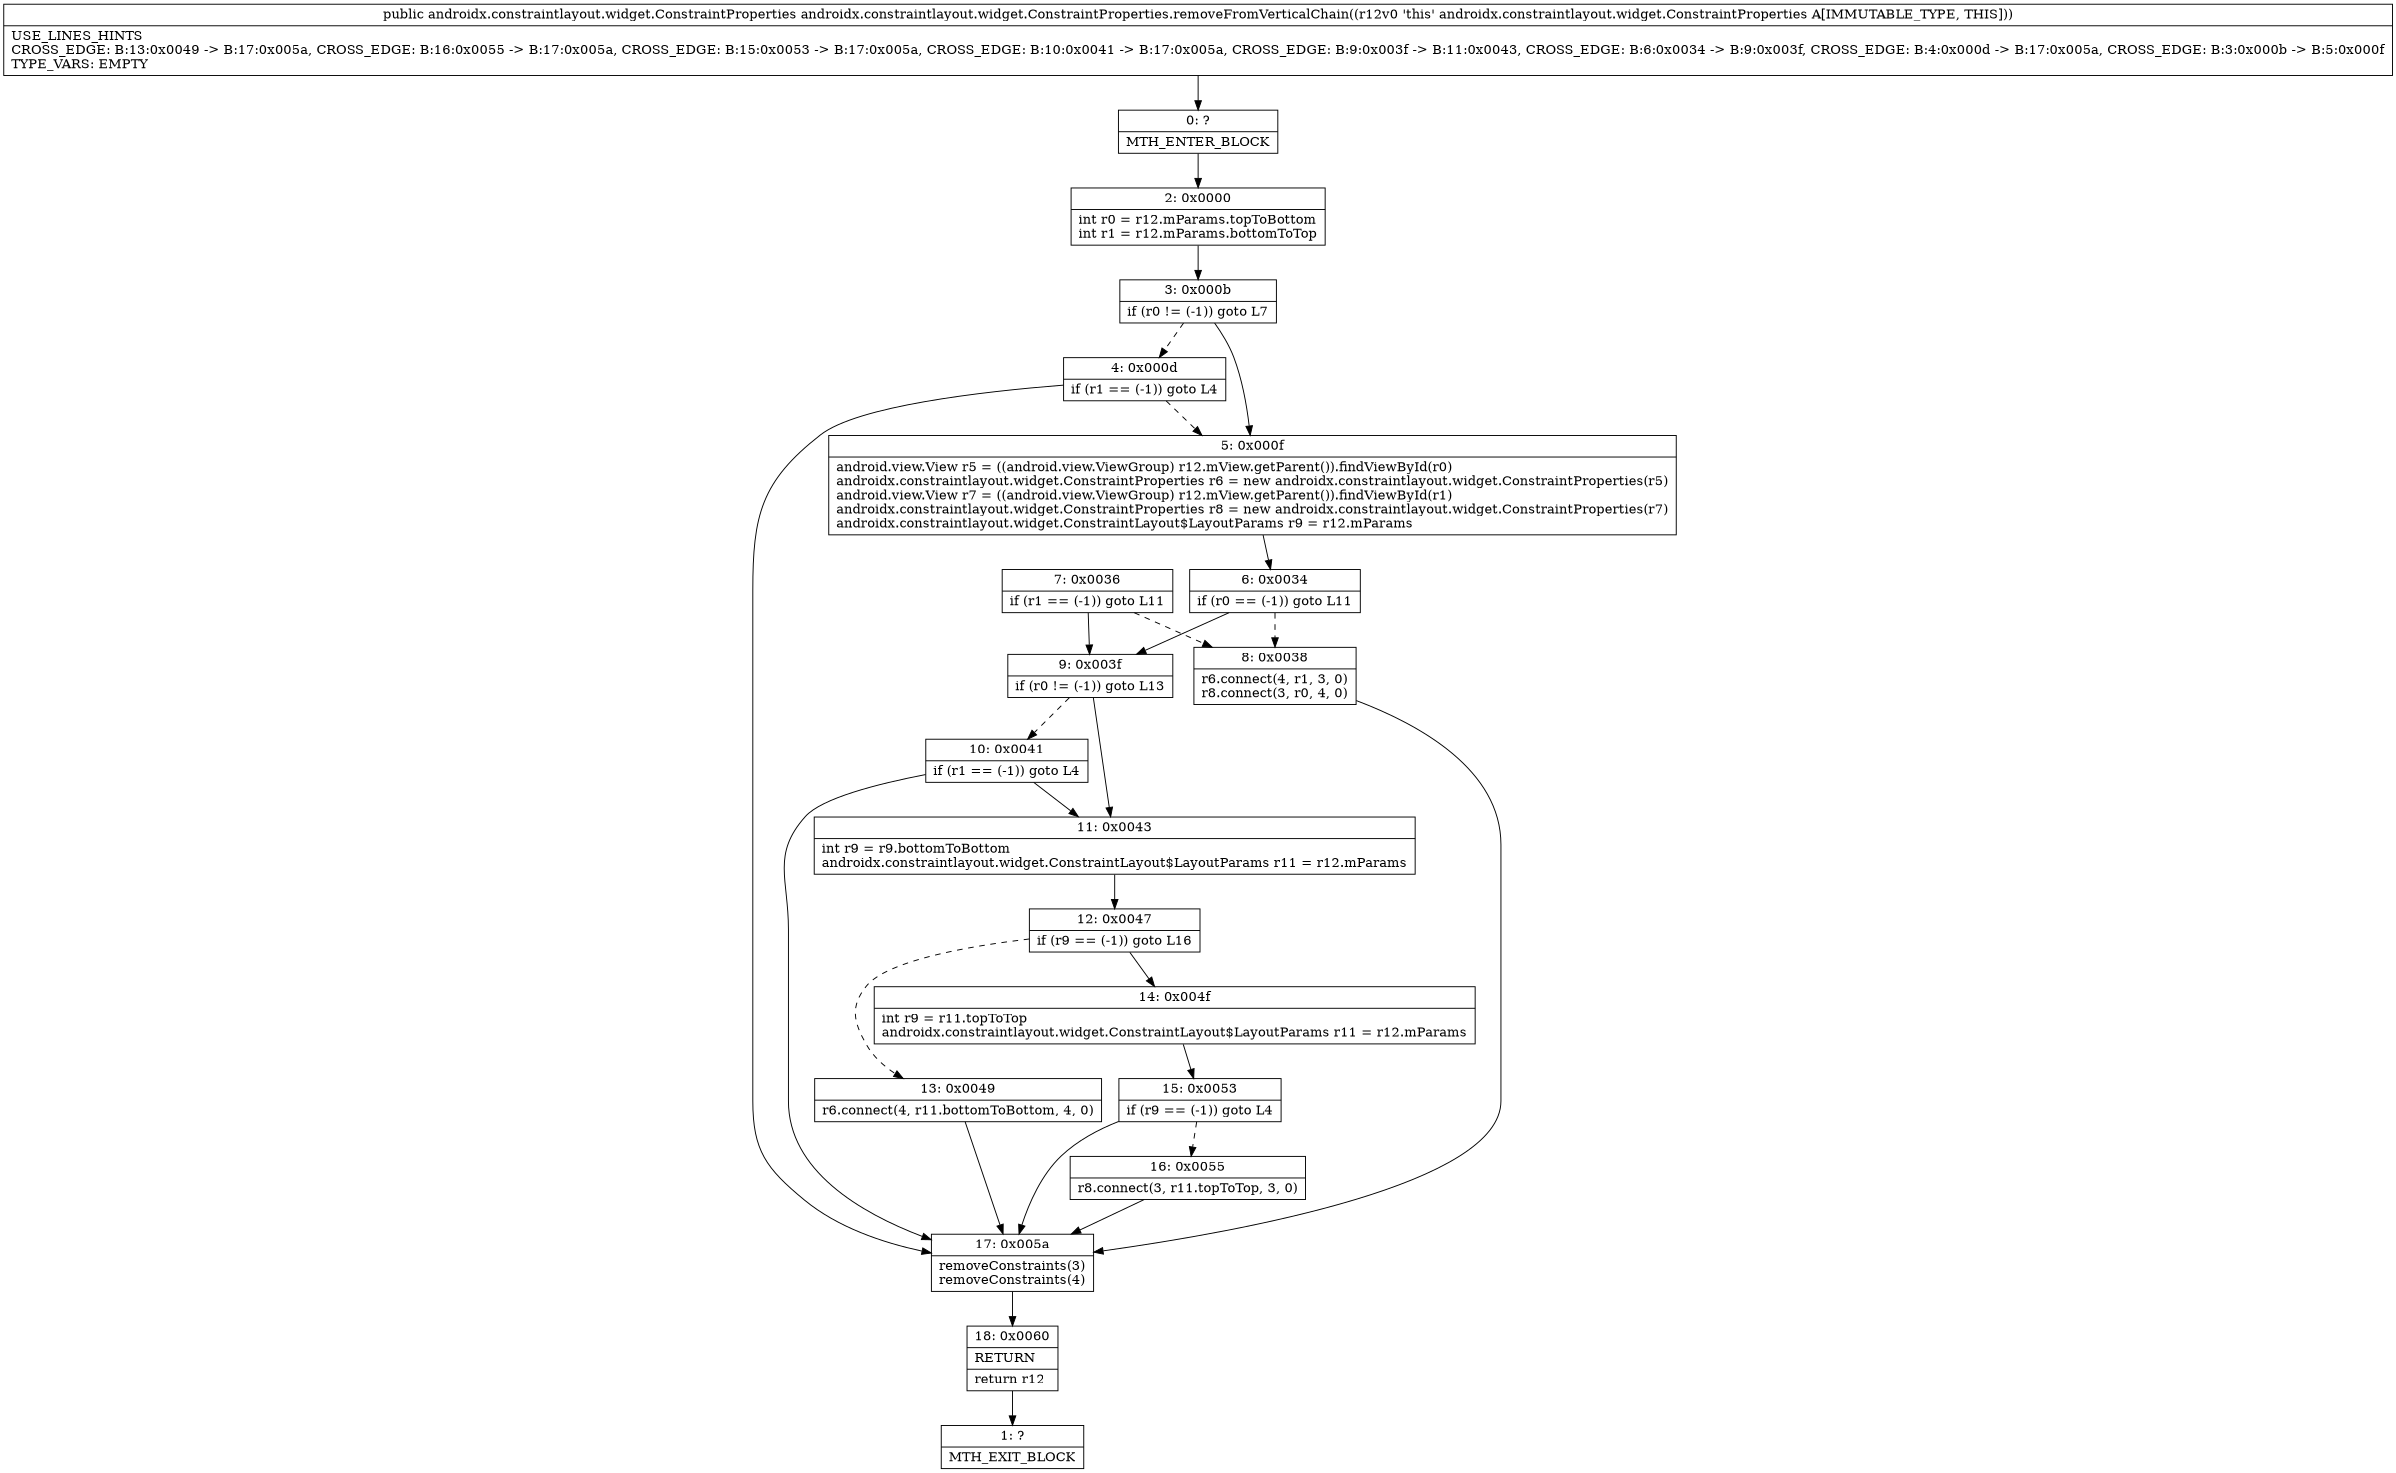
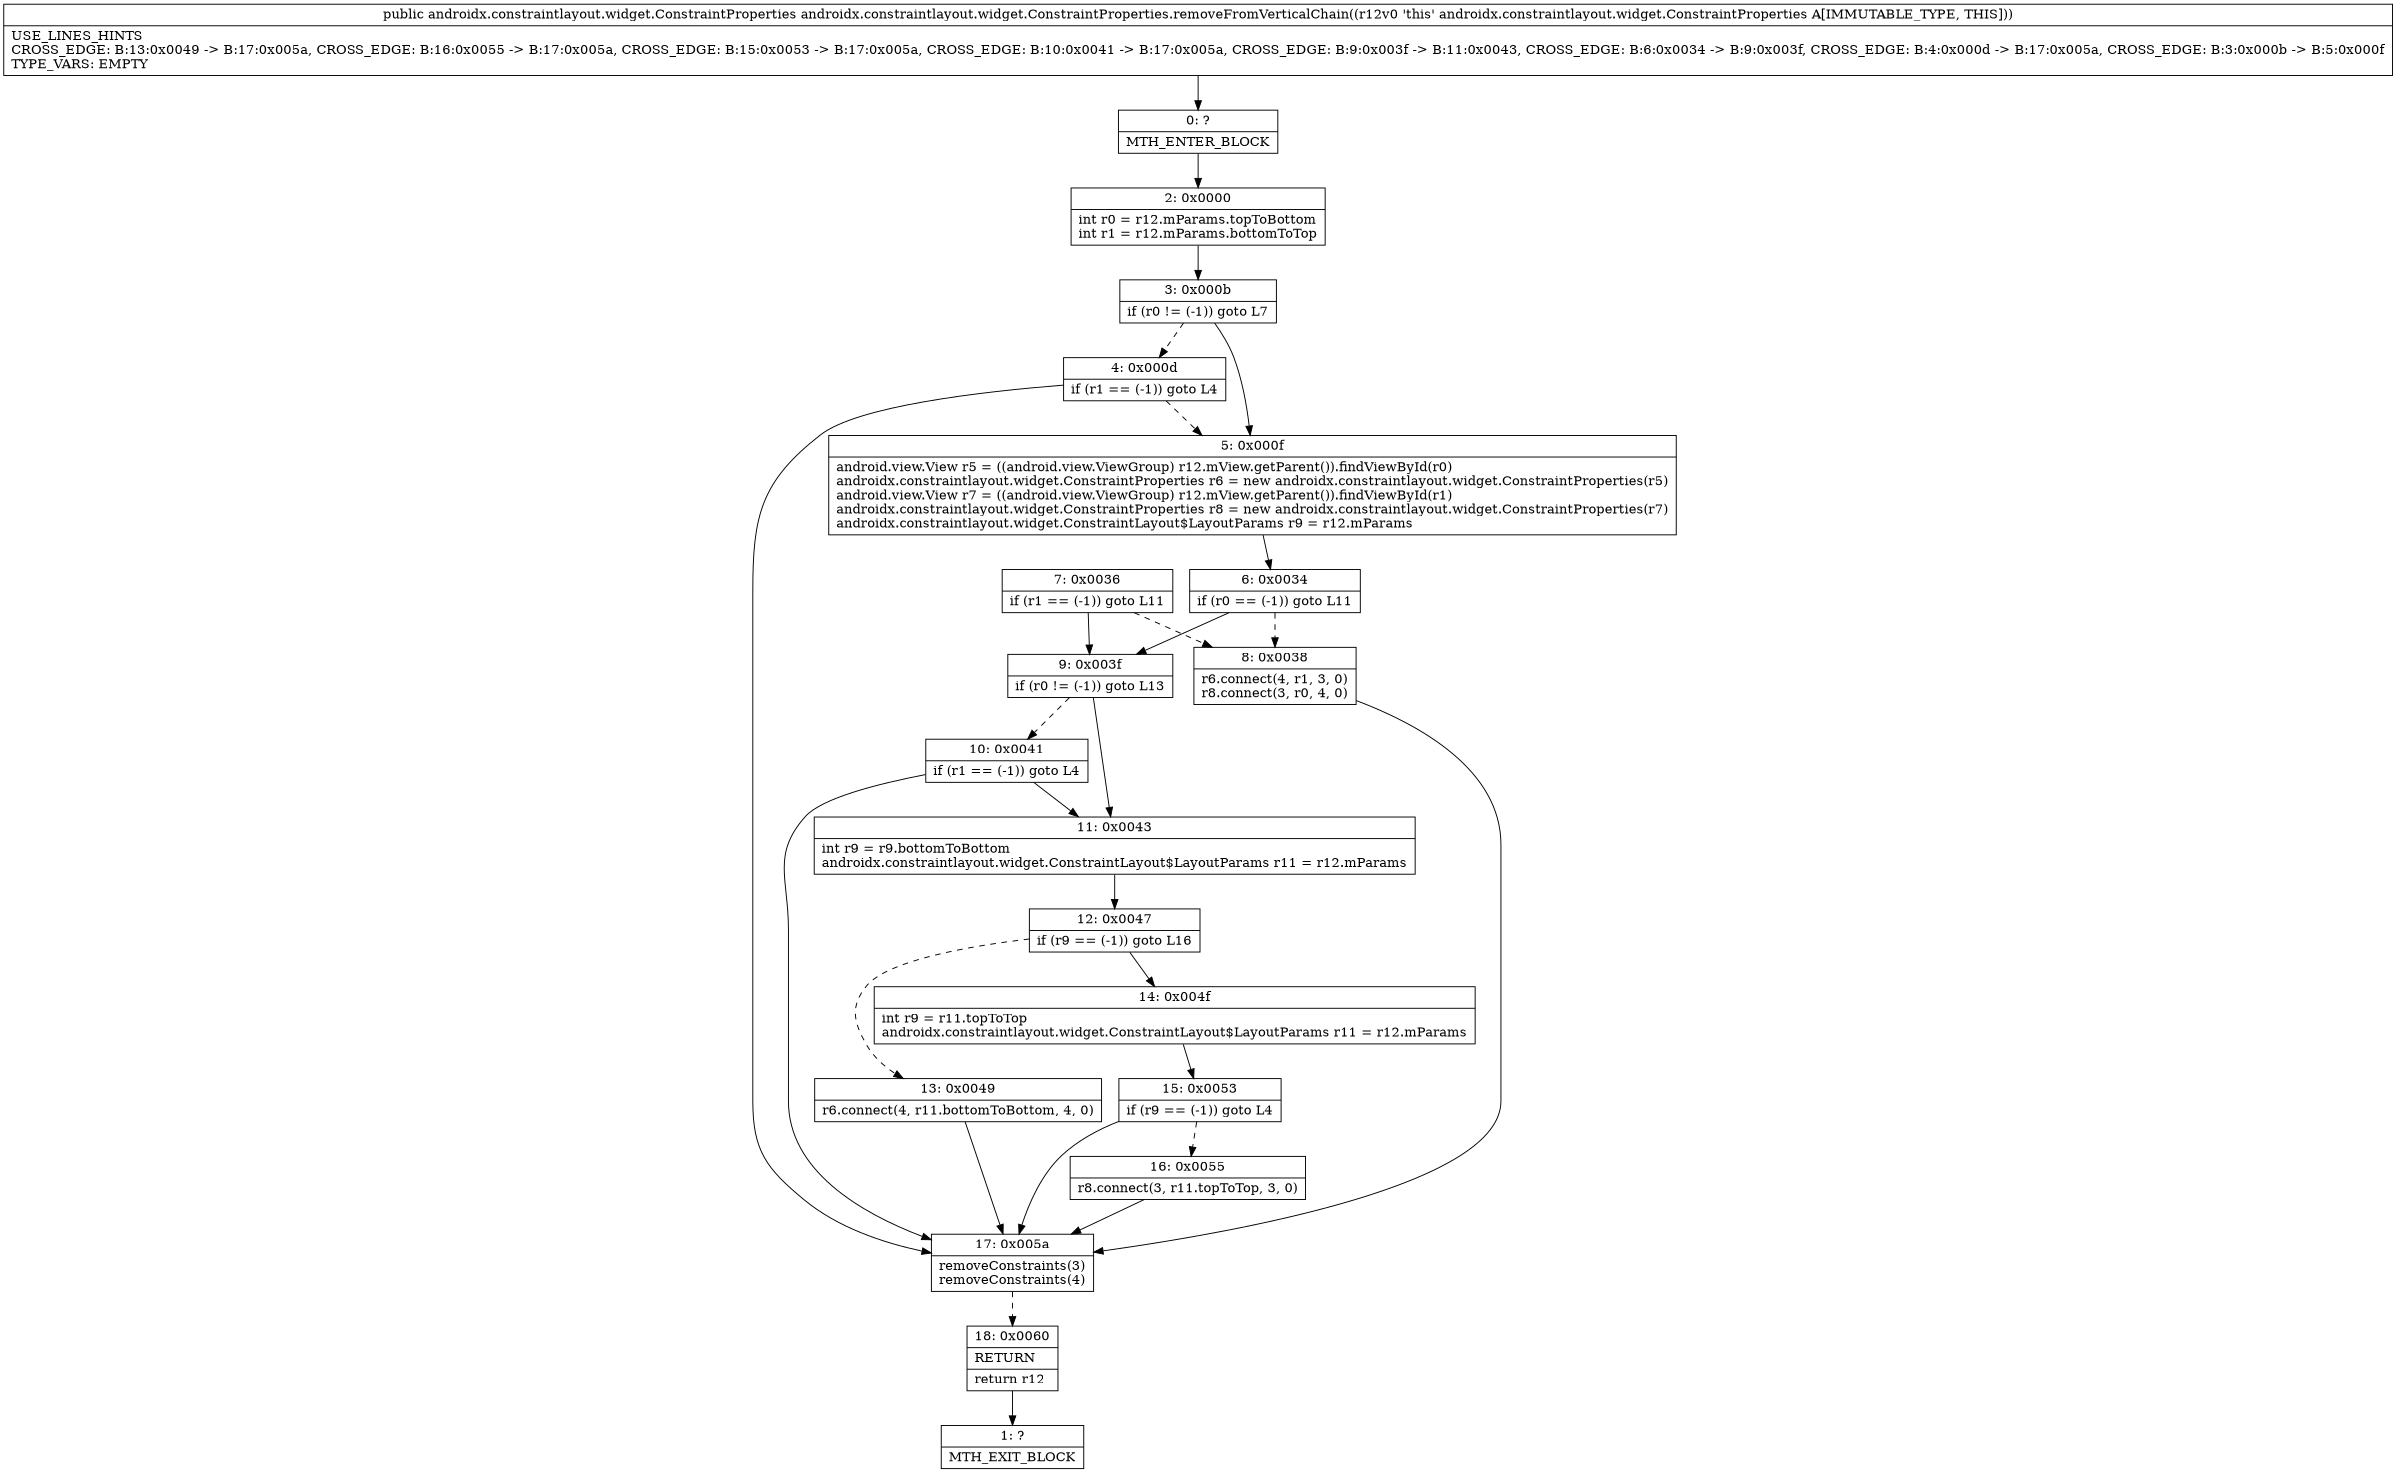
(1012, 1304) -> (1012, 1304)
